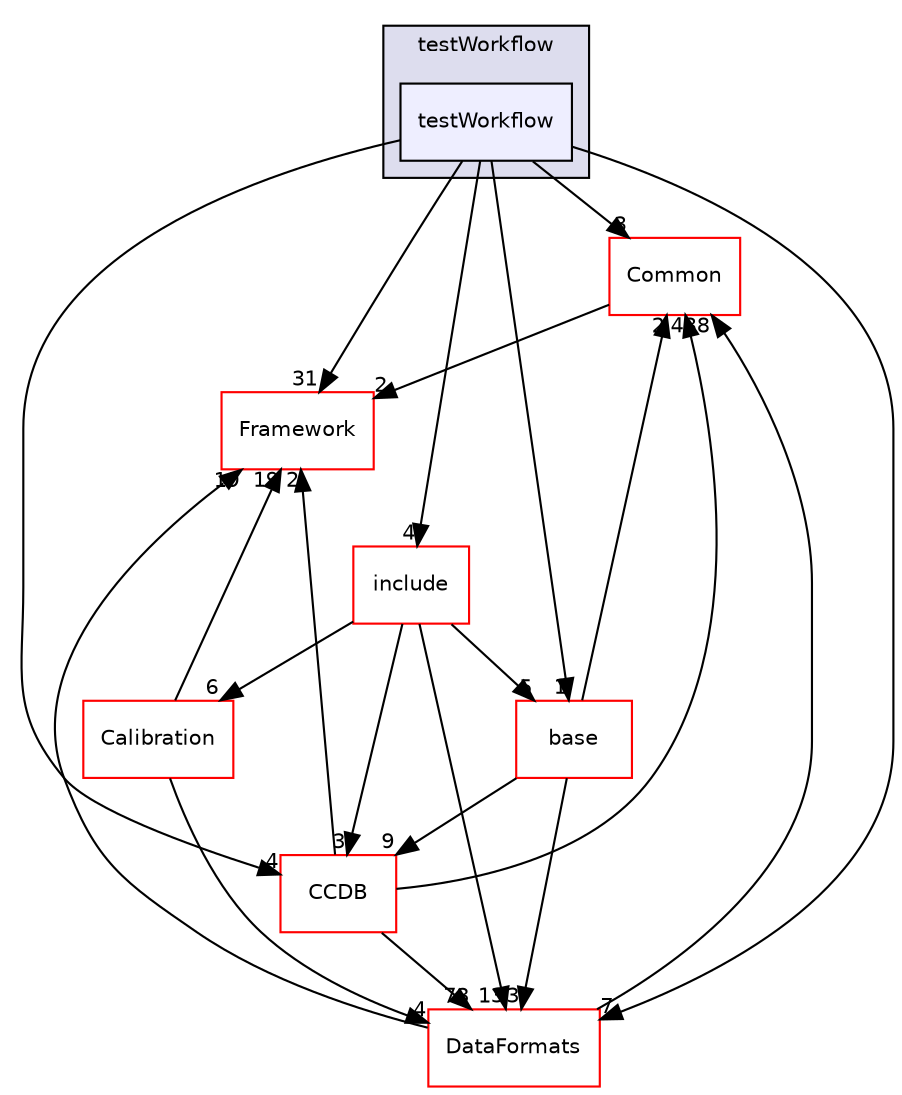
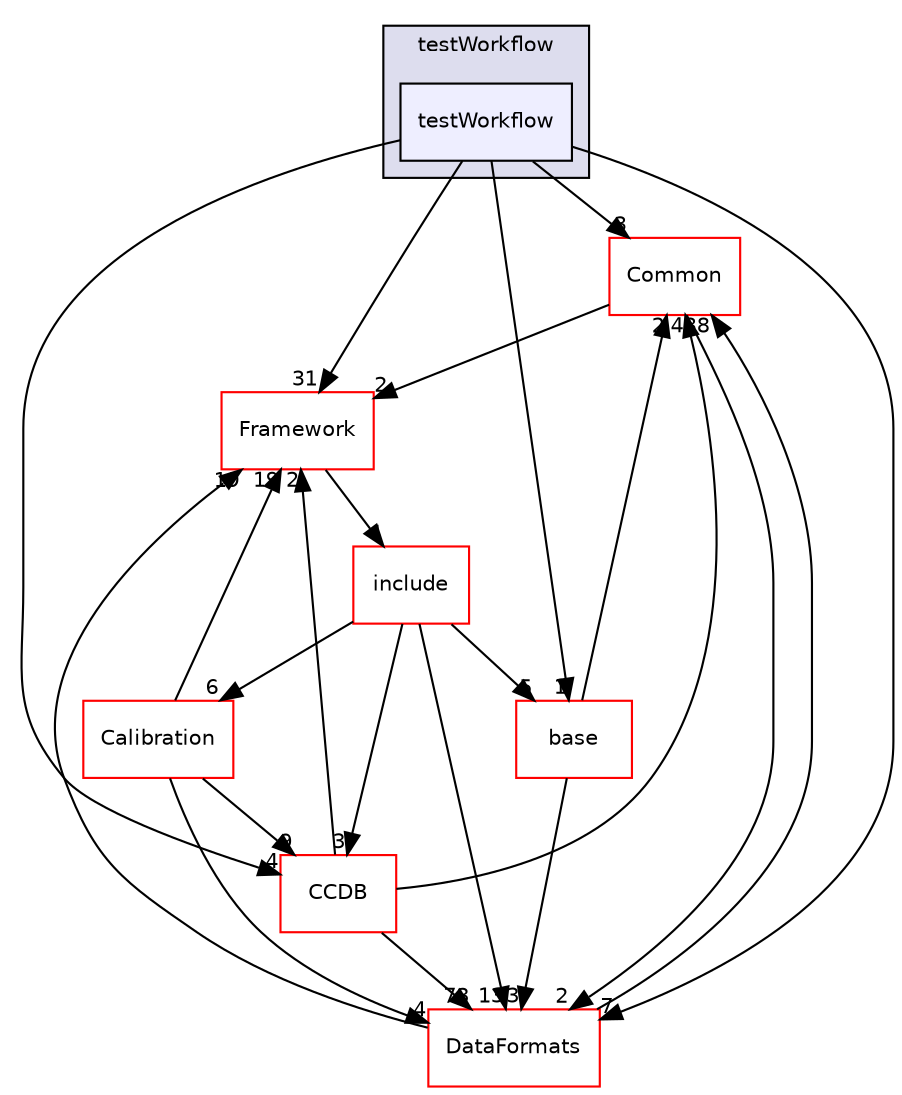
(450, 343) -> (348, 500)
none -> (773, 684)
(476, 804) -> (240, 810)
